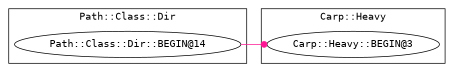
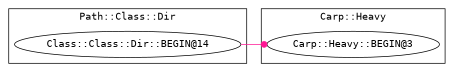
(128, 44) -> (128, 44)
